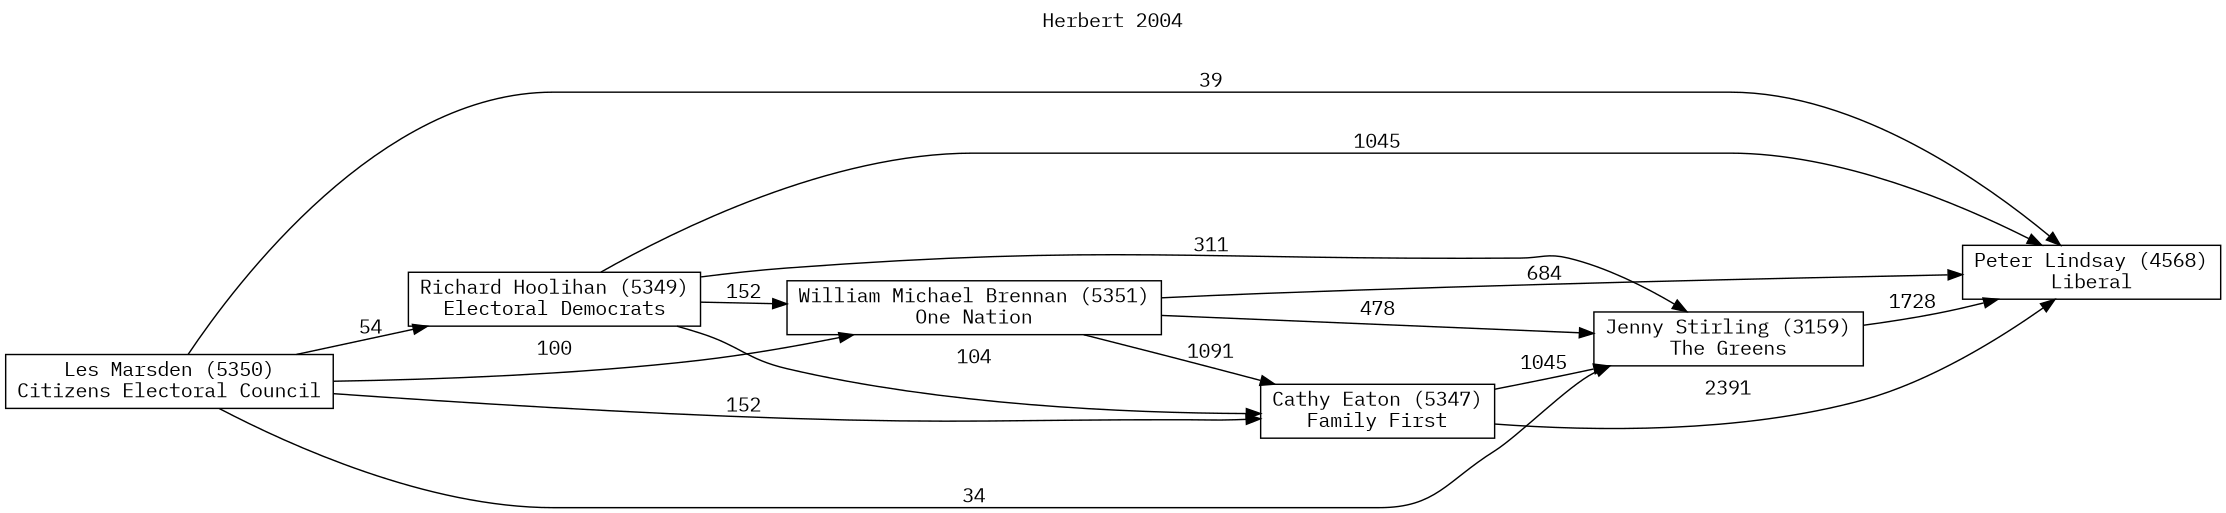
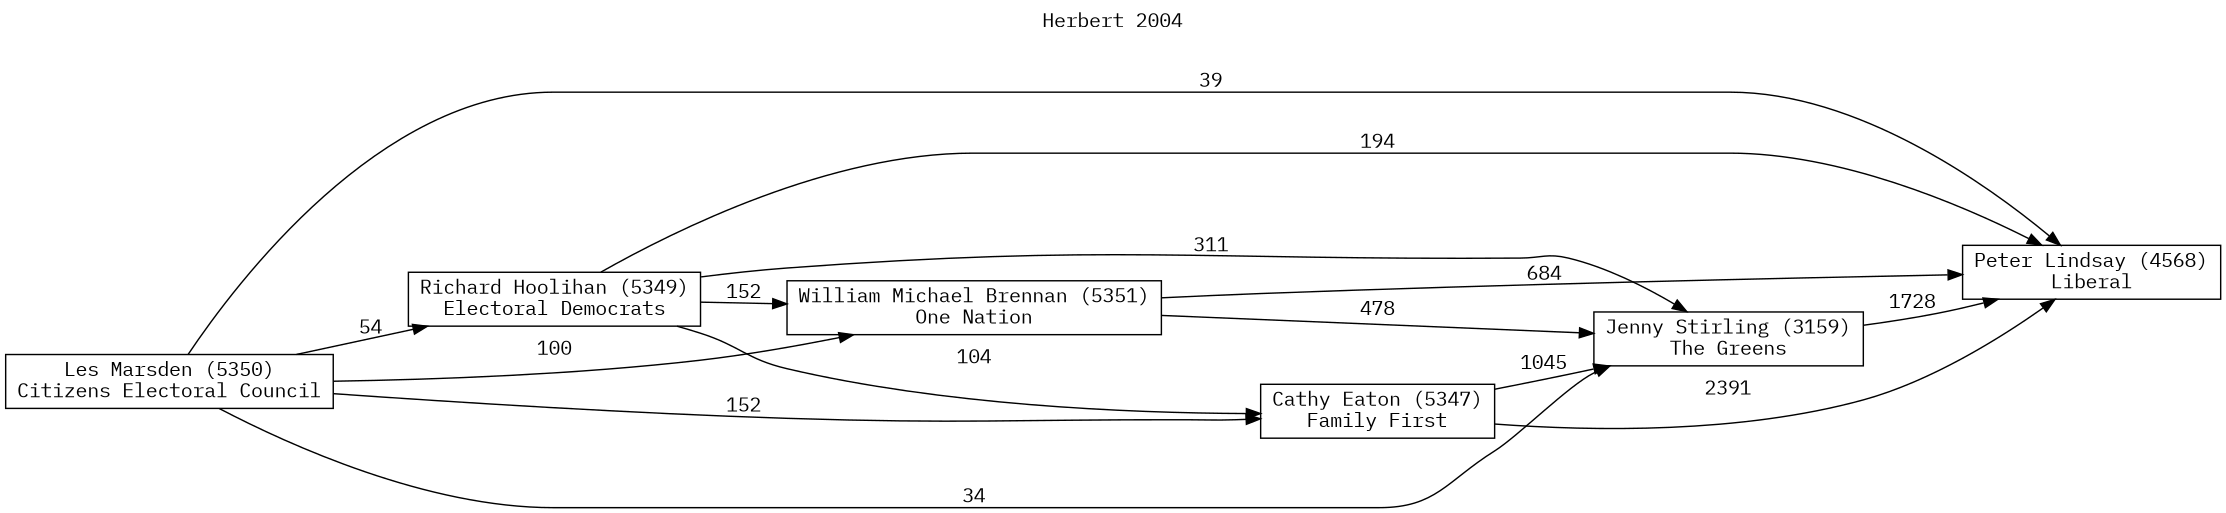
(1378, 143) -> (1378, 143)
(1172, 357) -> none
